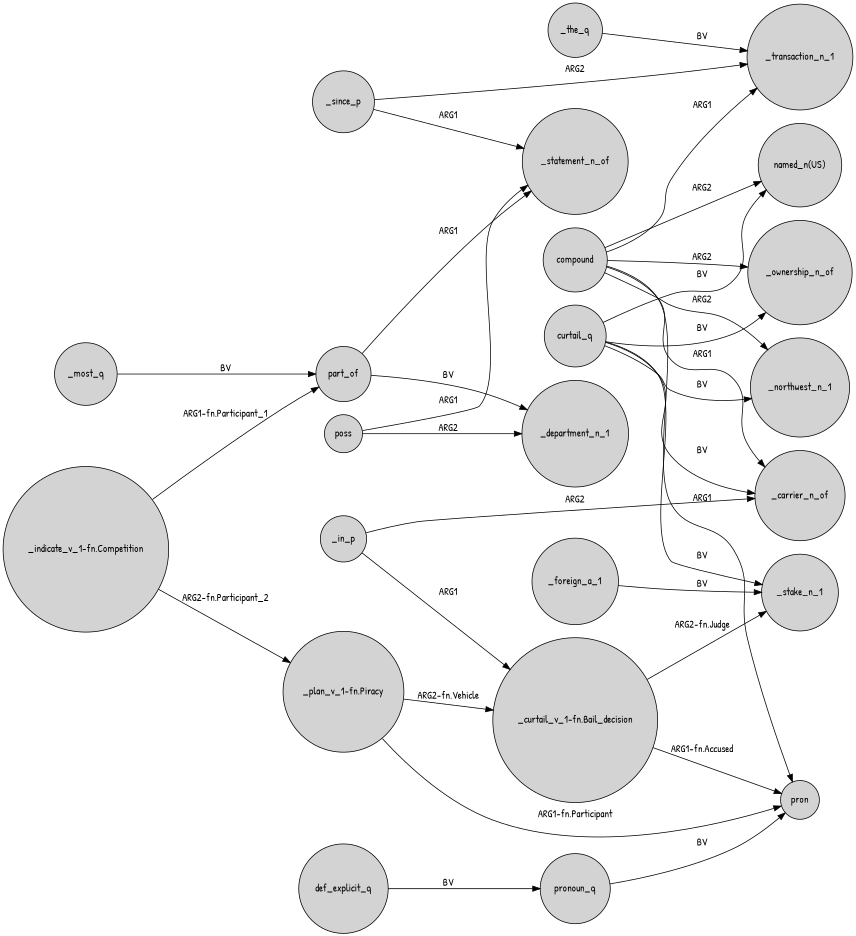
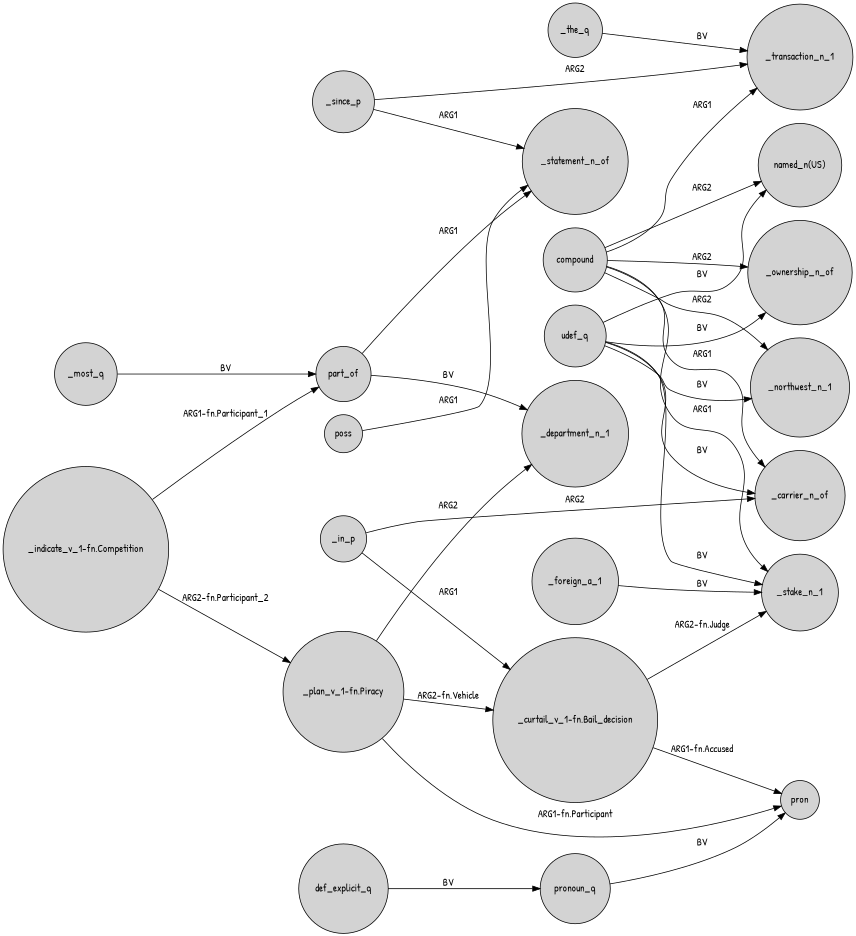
(575, 336) -> (575, 336)
(438, 434) -> (444, 549)
(686, 520) -> (678, 422)
